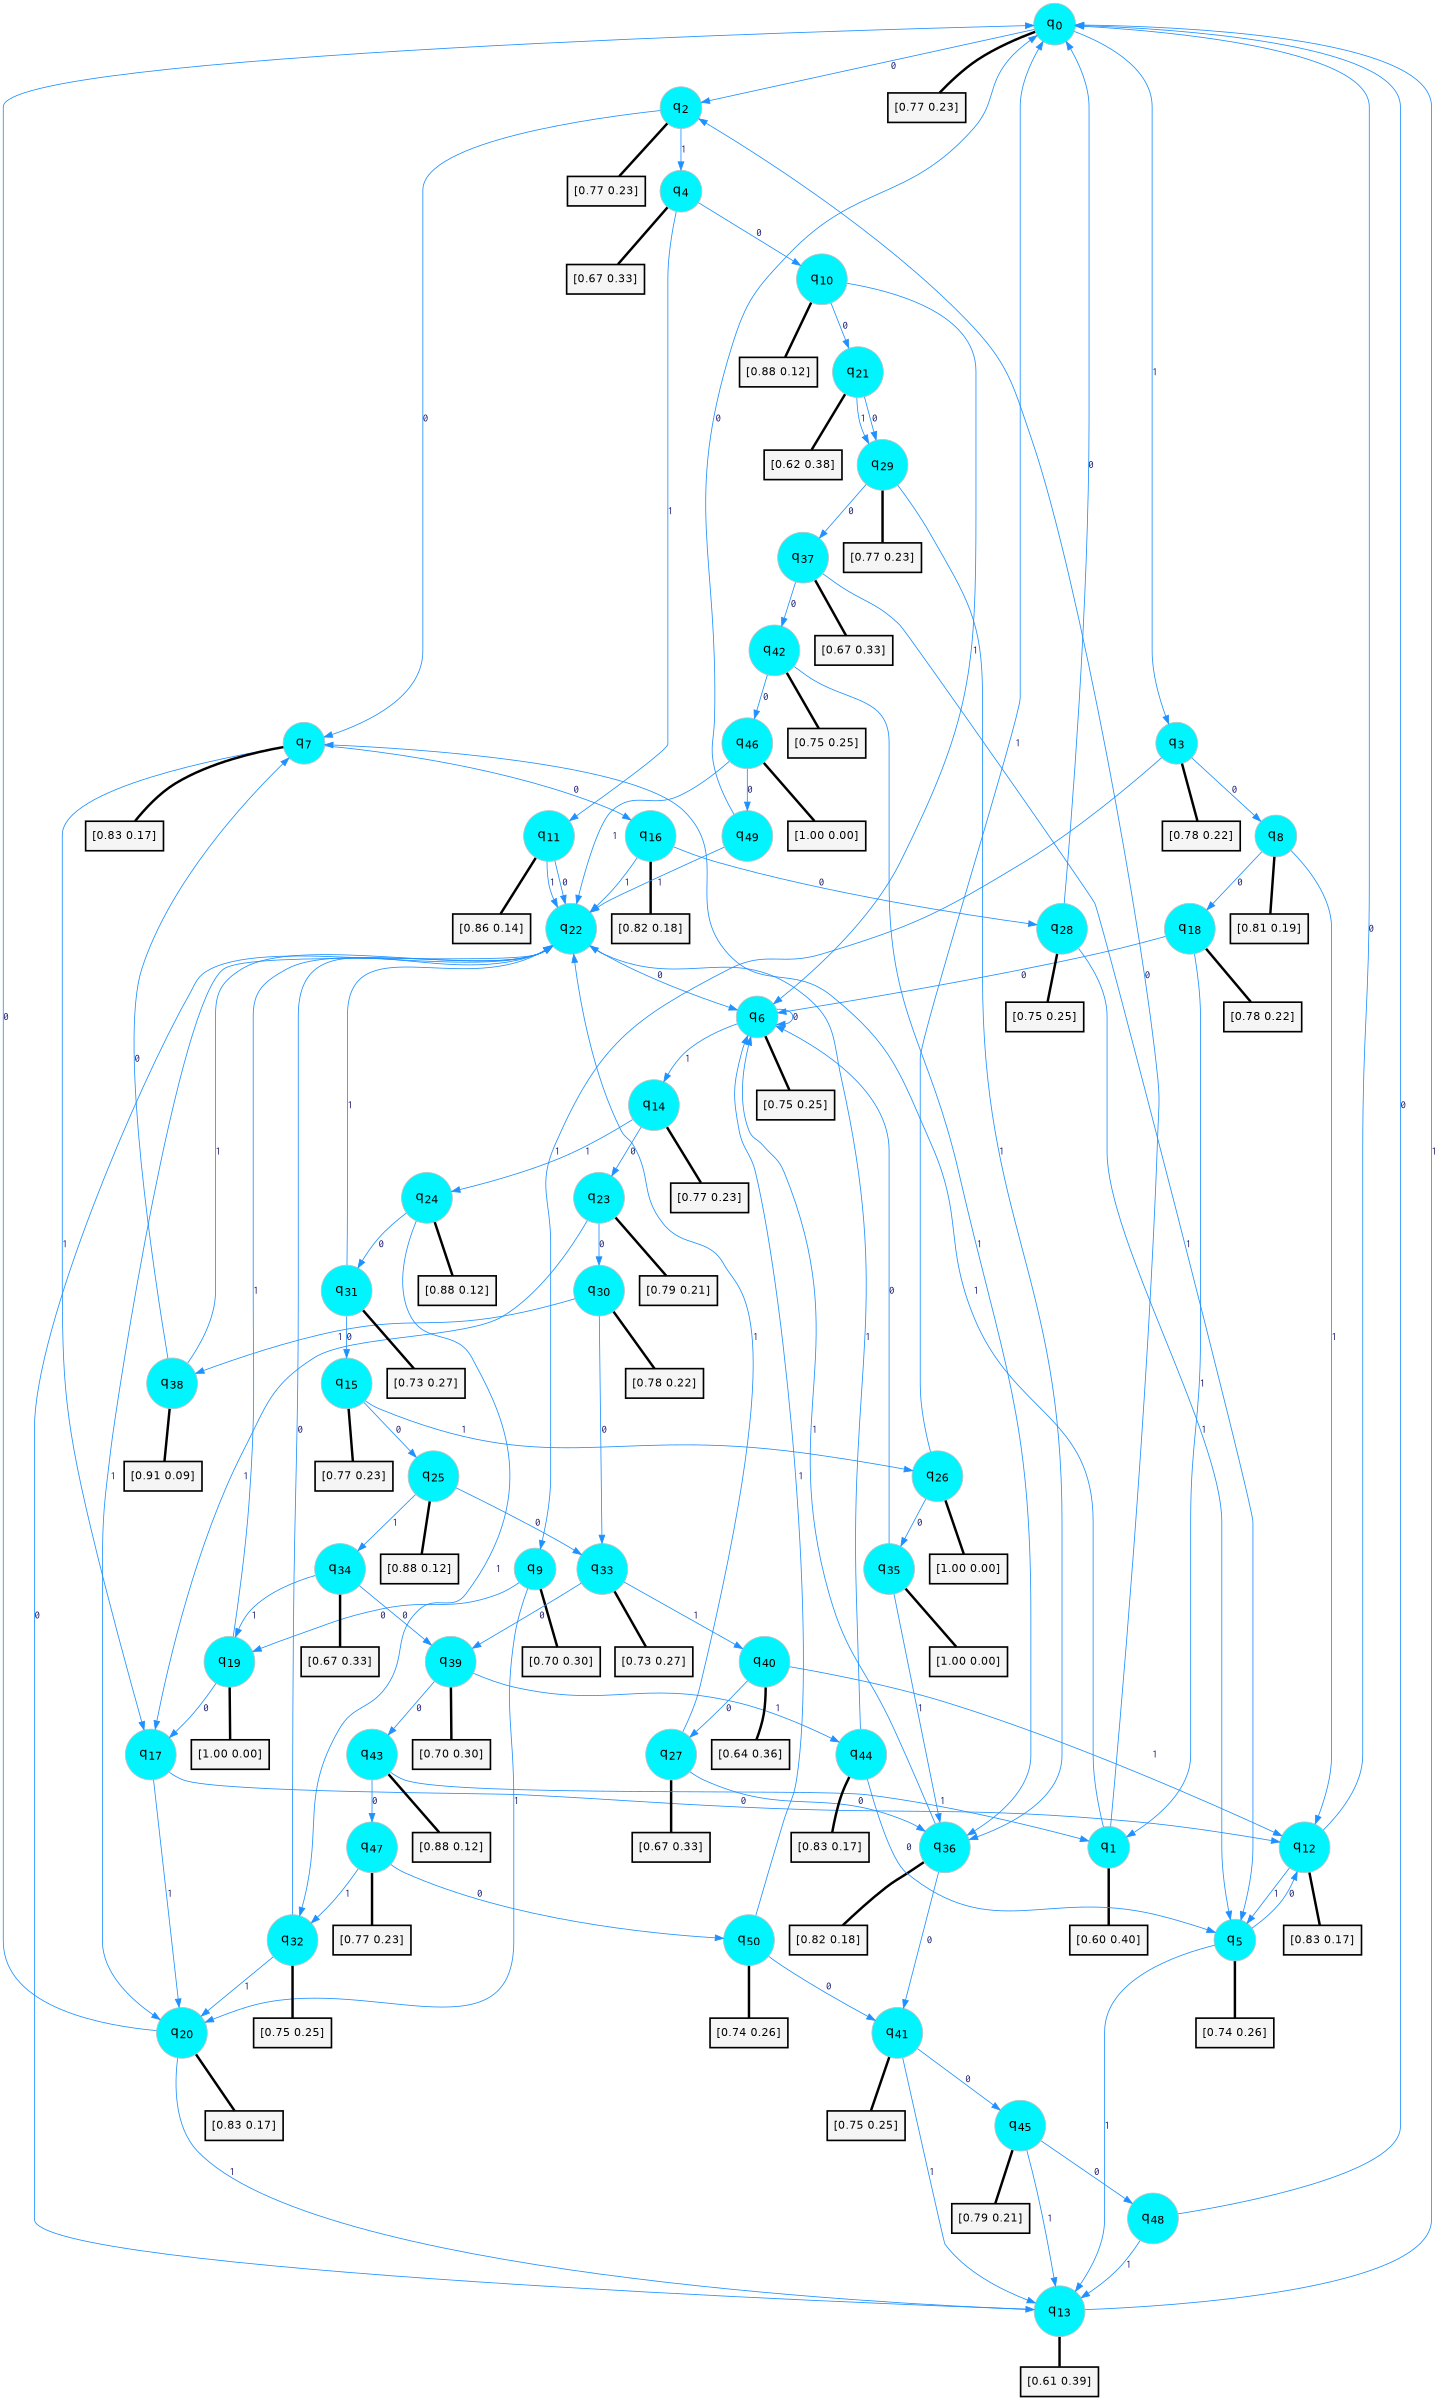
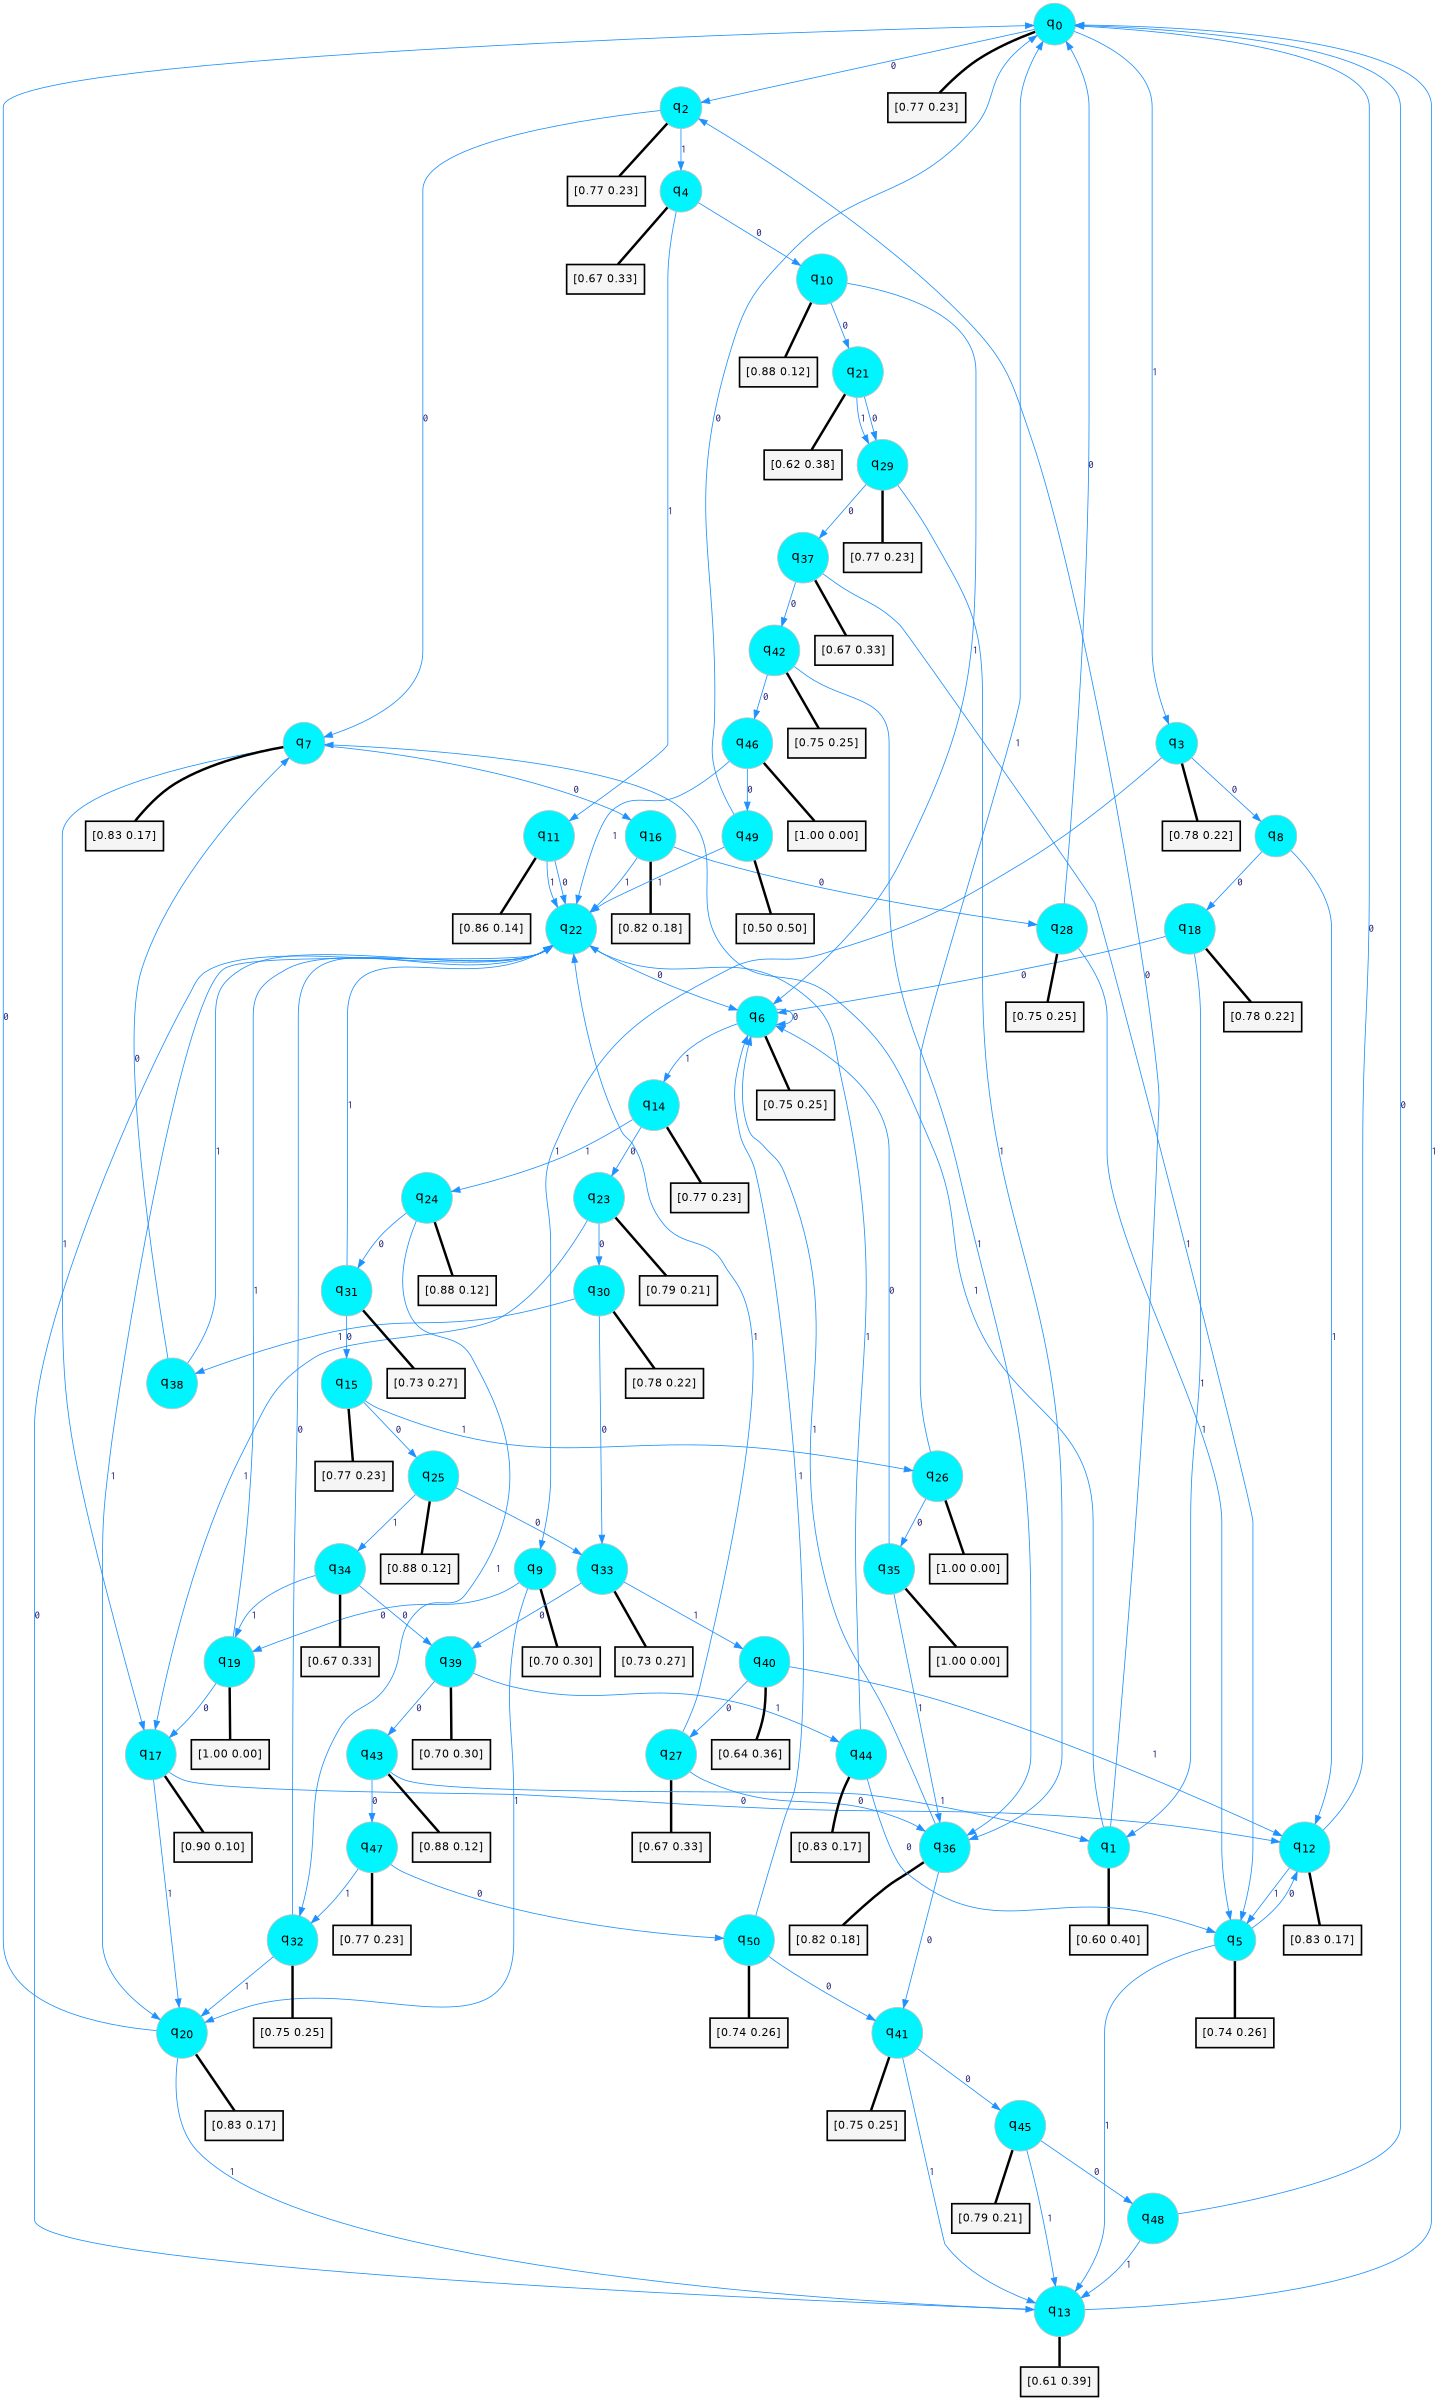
none -> (775, 929)
(1269, 929) -> none
(163, 1476) -> none
none -> (213, 1847)
